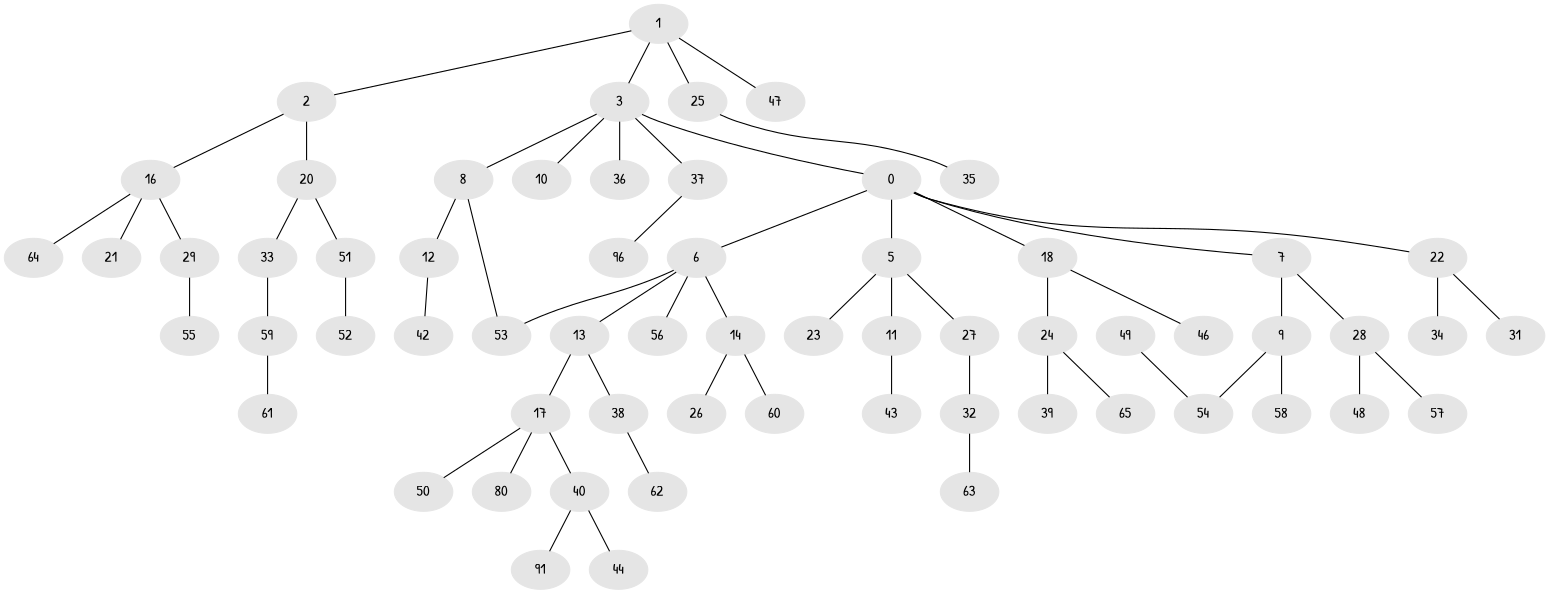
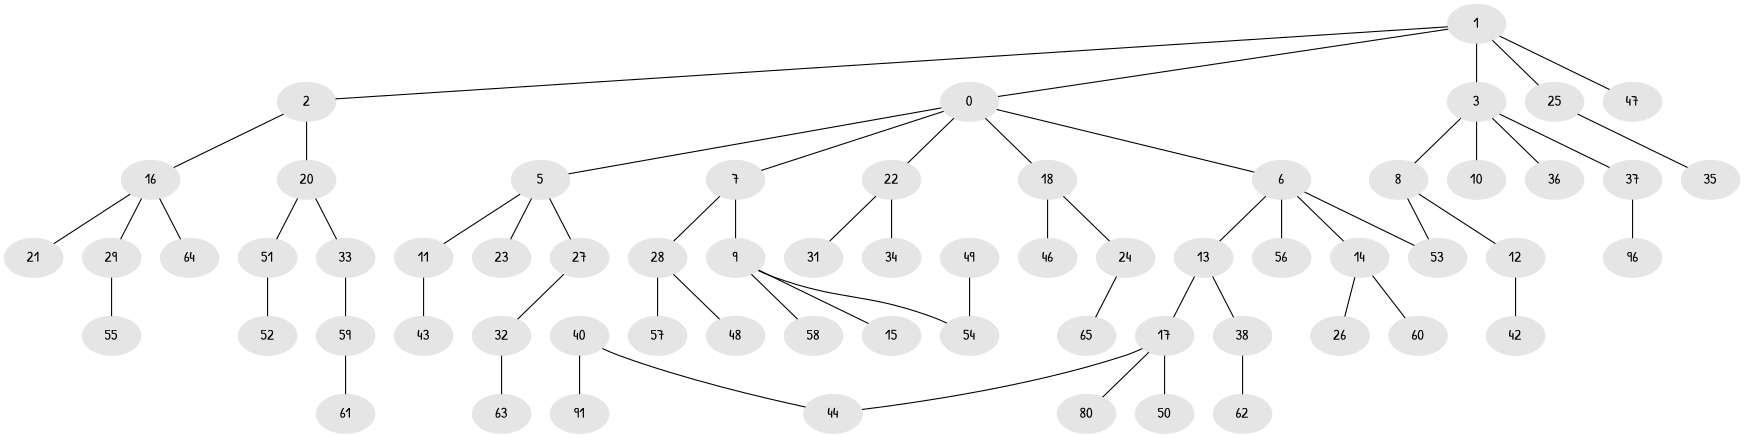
(751, 149) -> (1223, 63)
none -> (892, 336)
(1048, 414) -> none
(560, 453) -> (1004, 387)
